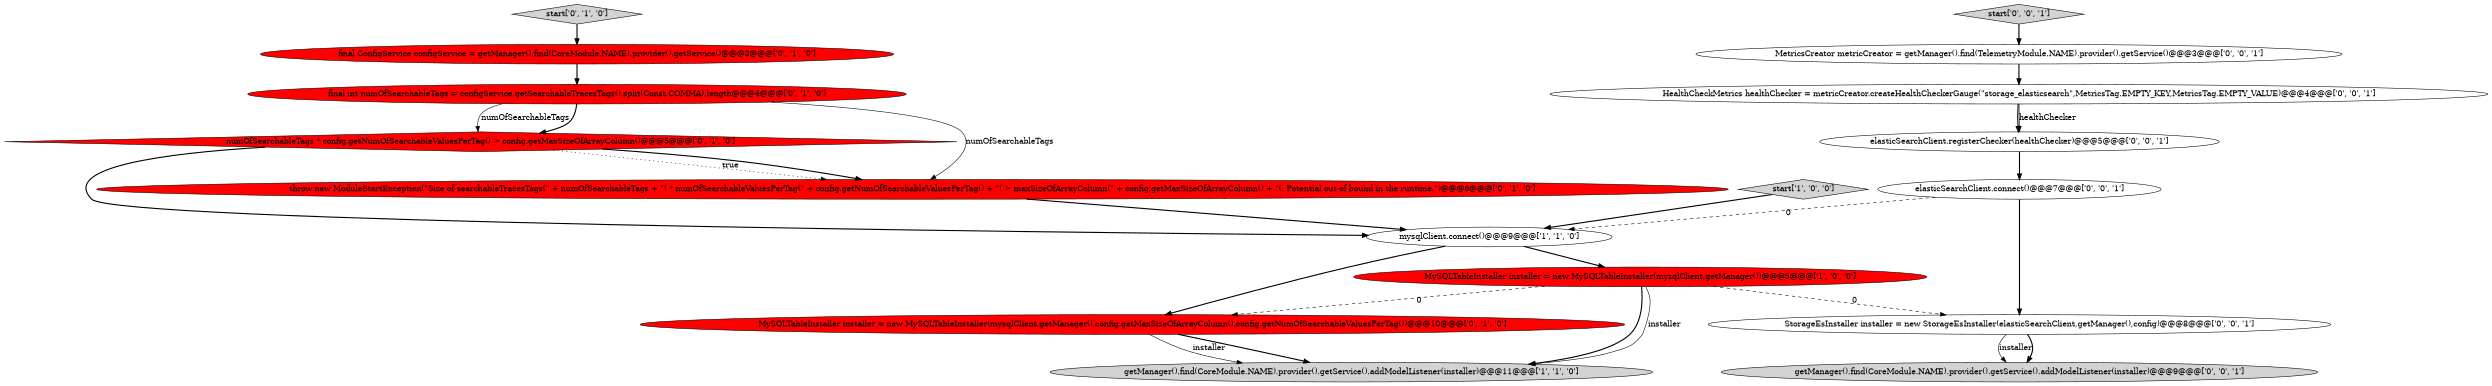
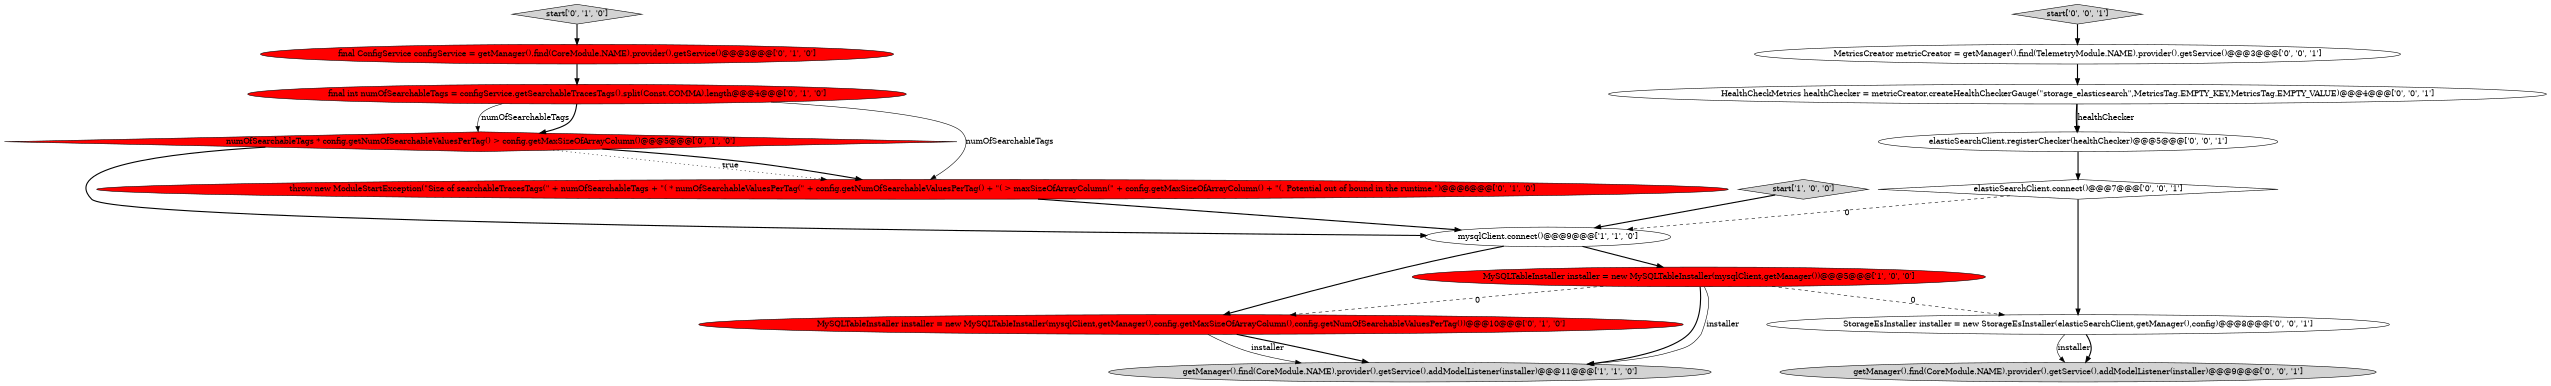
(2019, 189) -> (2078, 189)
